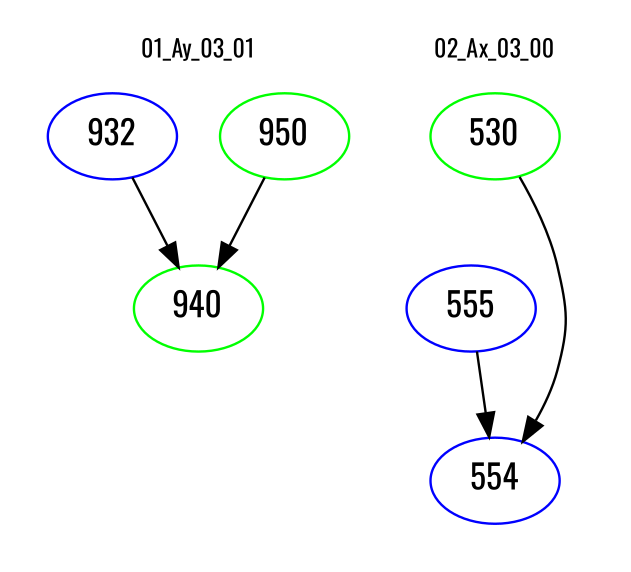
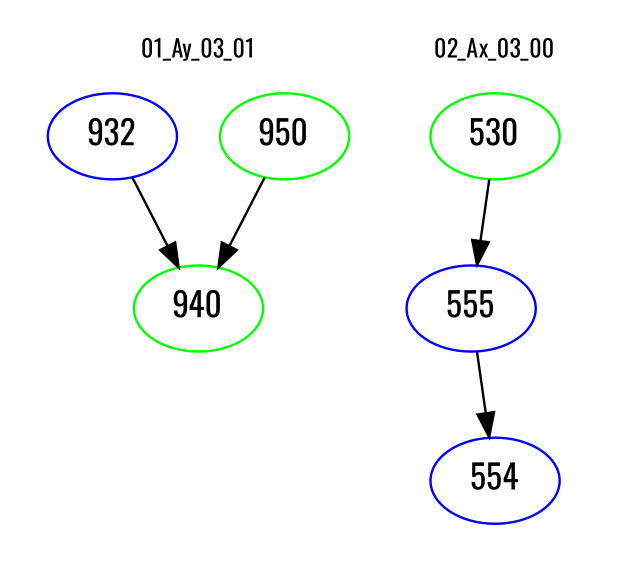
(564, 297) -> (485, 210)
